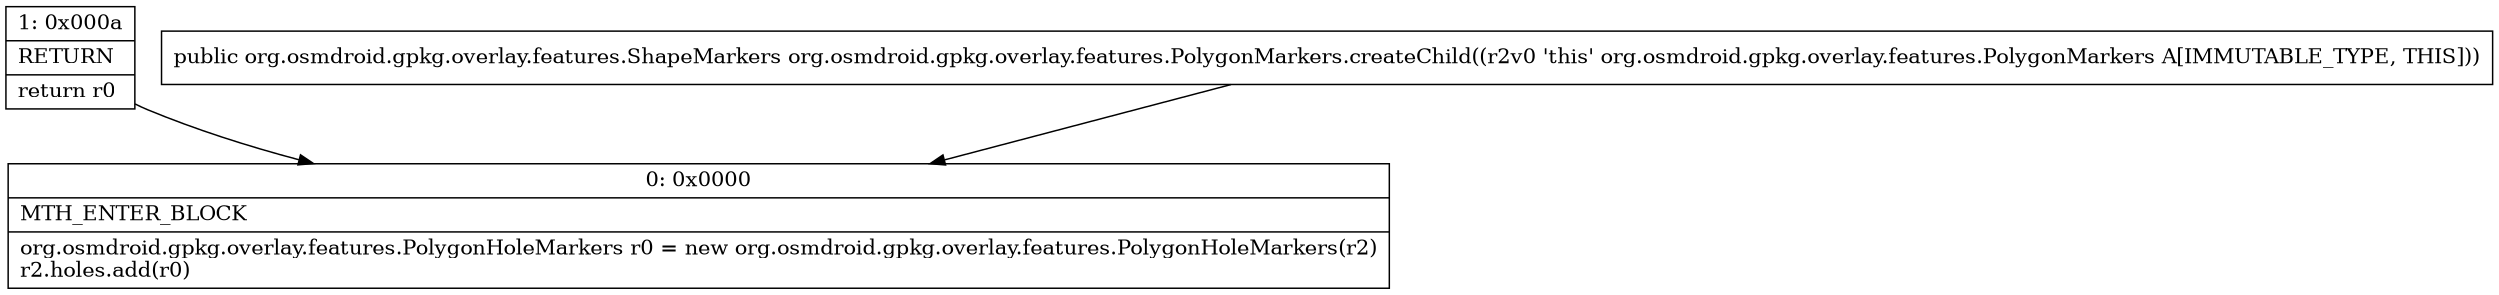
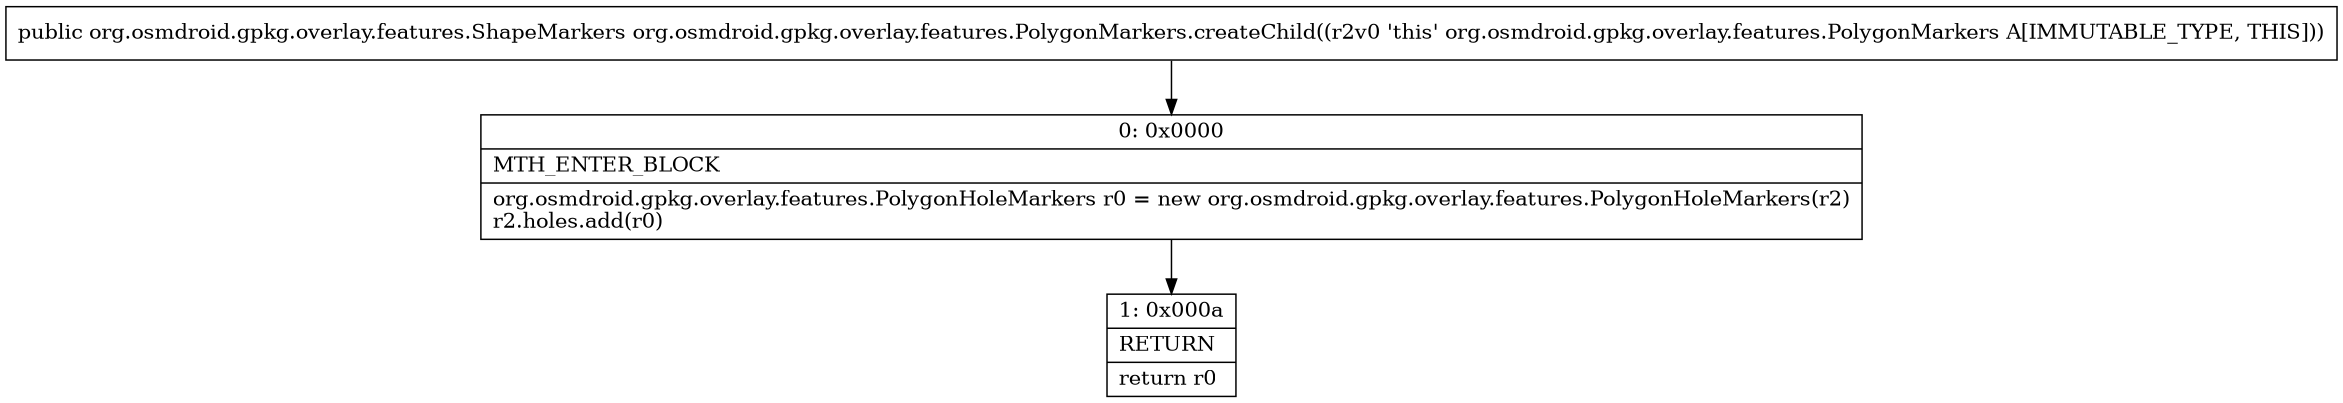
(216, 135) -> (1171, 259)
